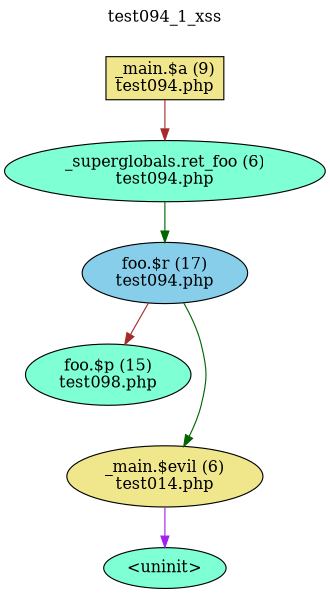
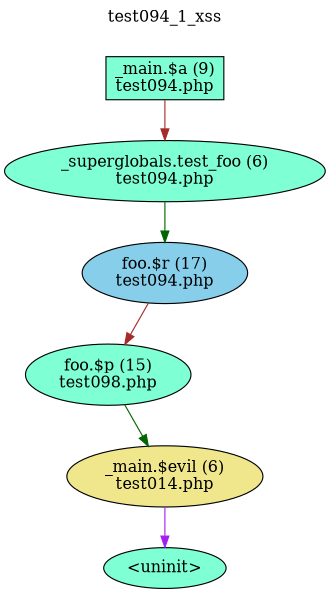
(165, 78) -> (165, 78)
(165, 171) -> (165, 171)
(206, 369) -> (134, 420)
